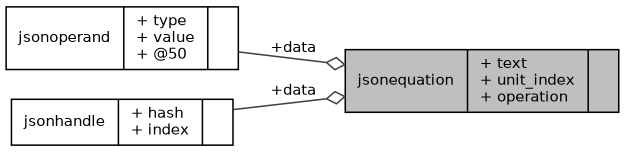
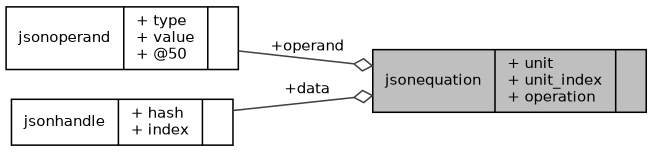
(292, 48) -> (306, 47)
(503, 63) -> (531, 63)
